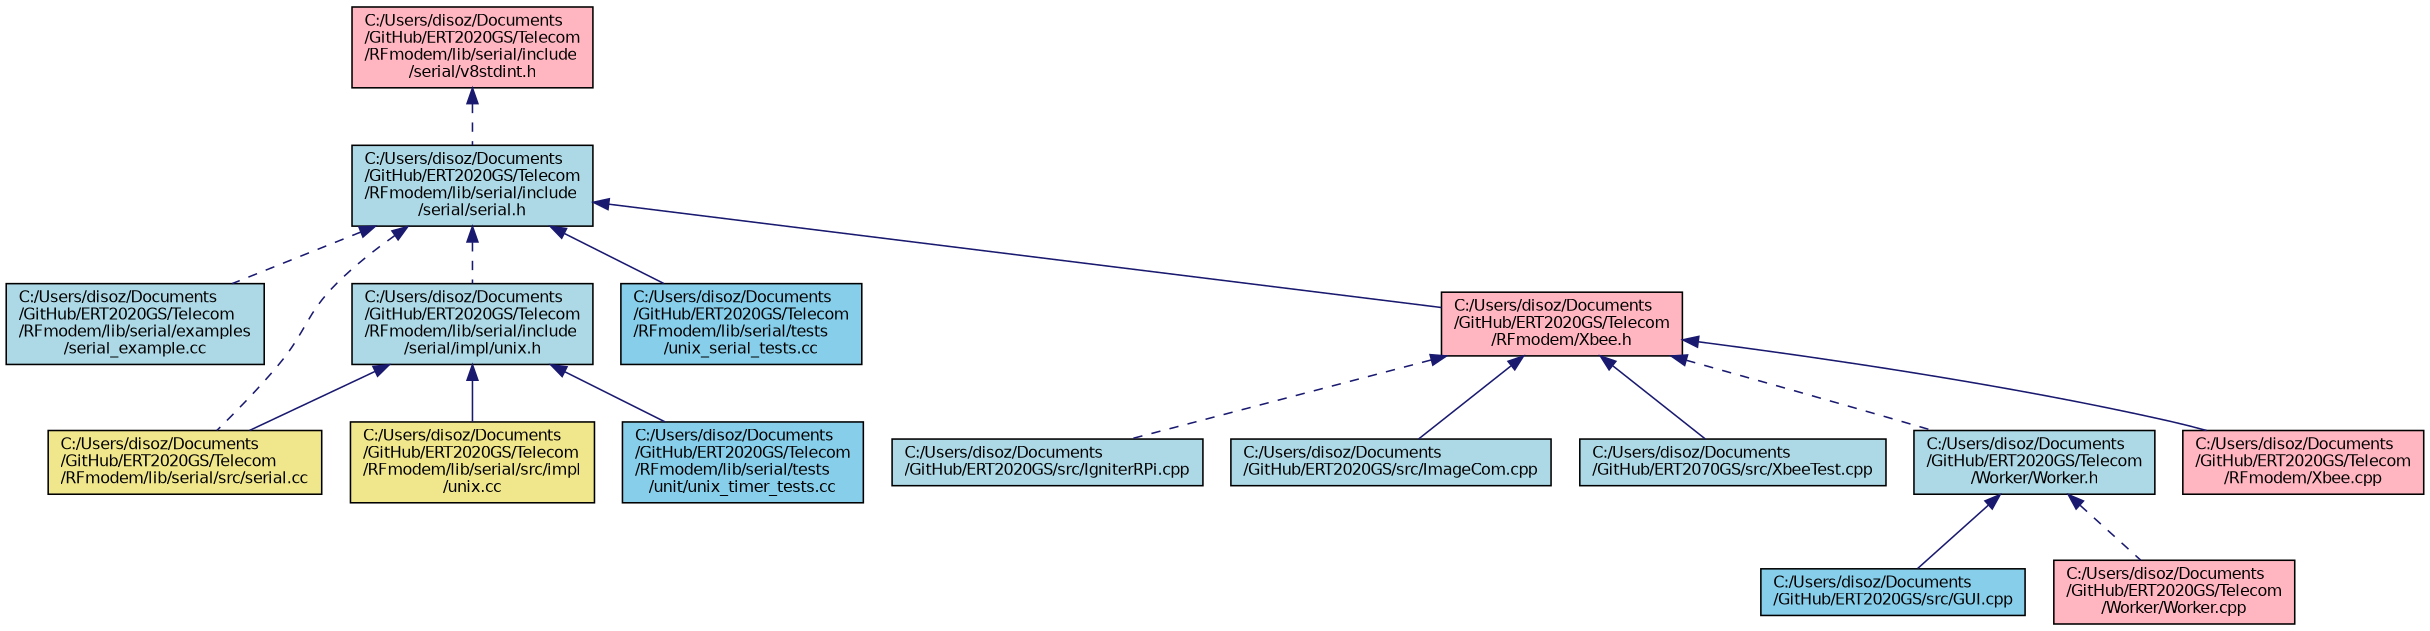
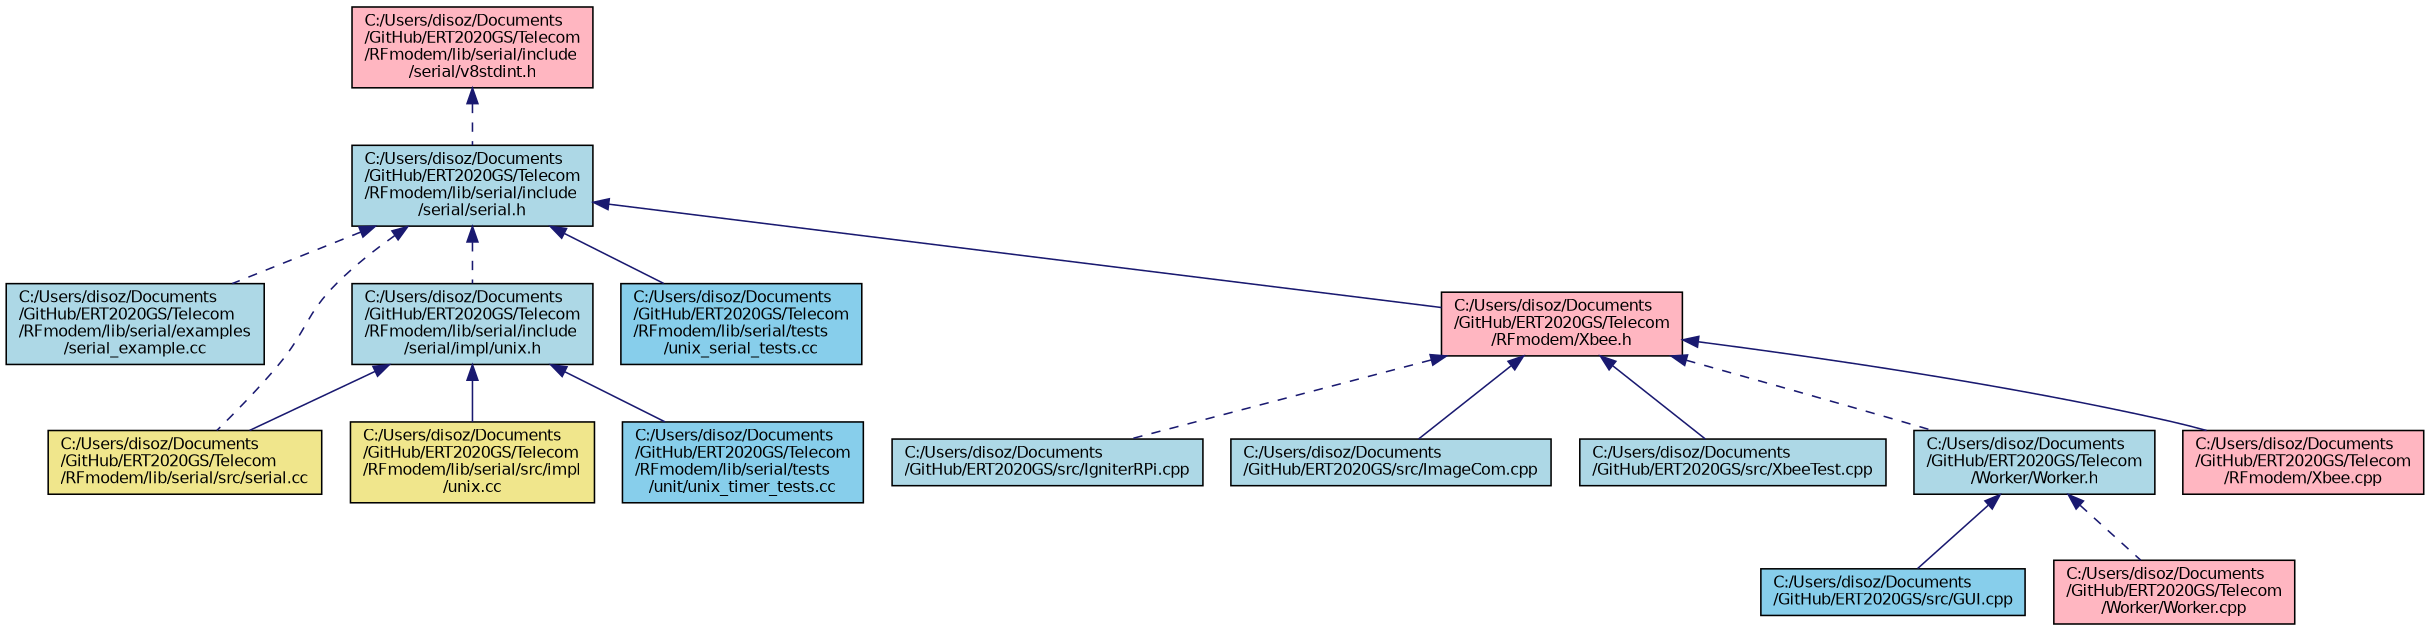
(1733, 462) -> (1733, 462)
